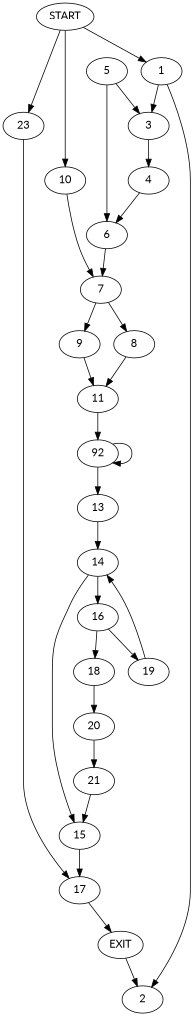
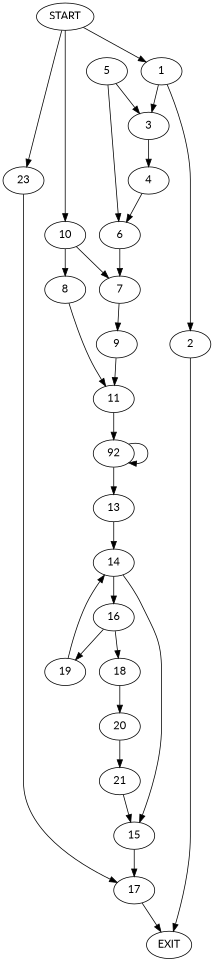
(116, 314) -> (65, 259)
(130, 969) -> (190, 642)
